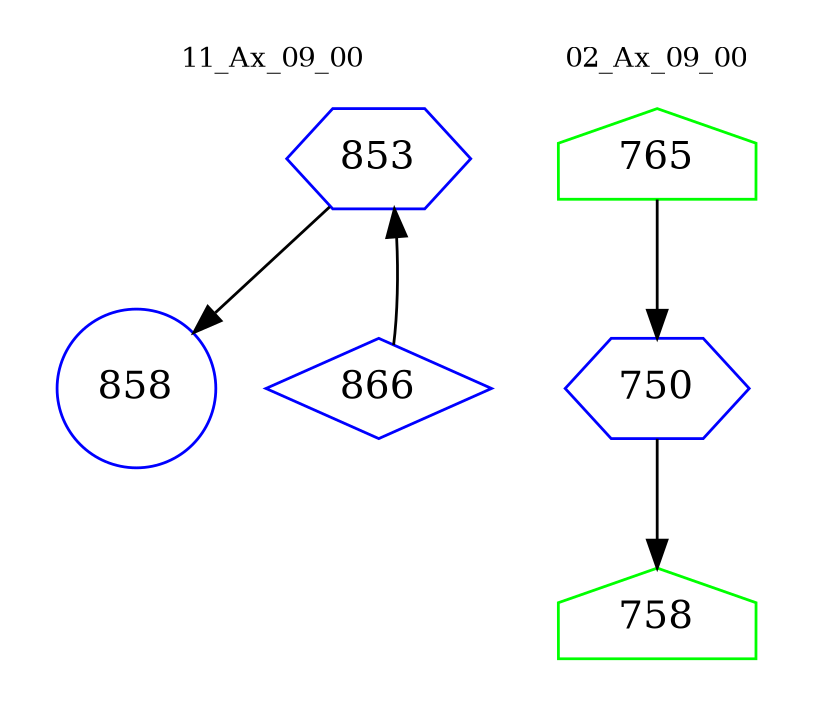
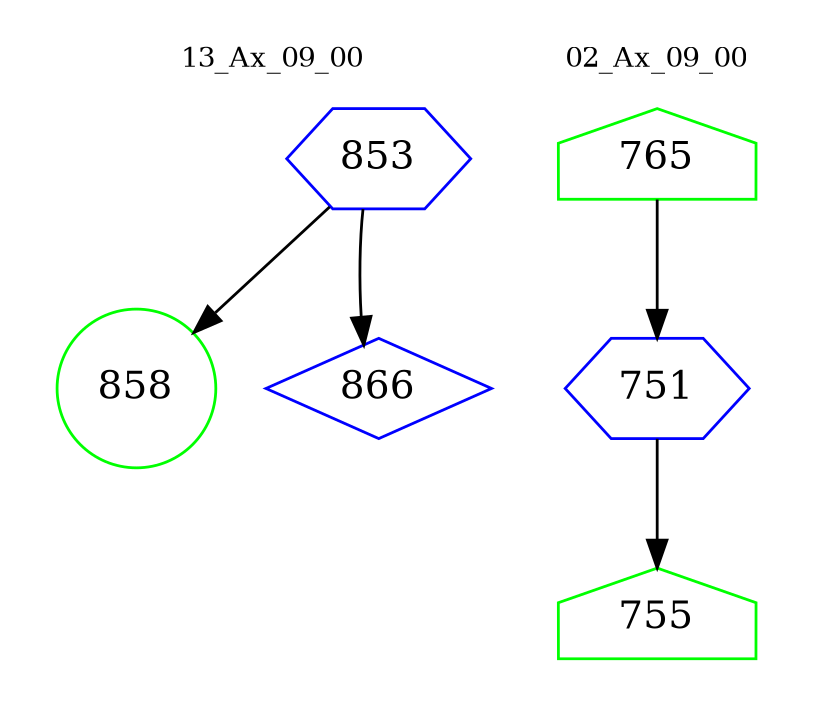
(273, 60) -> (273, 60)
(397, 291) -> (360, 263)
(136, 388) -> (136, 388)
(657, 388) -> (657, 388)
(657, 618) -> (657, 618)
